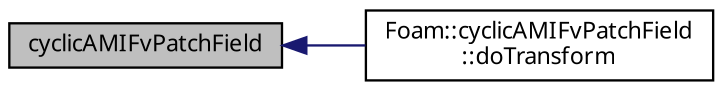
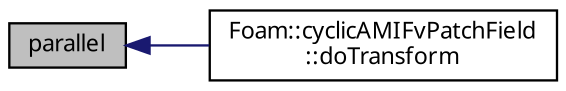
(146, 45) -> (68, 45)
